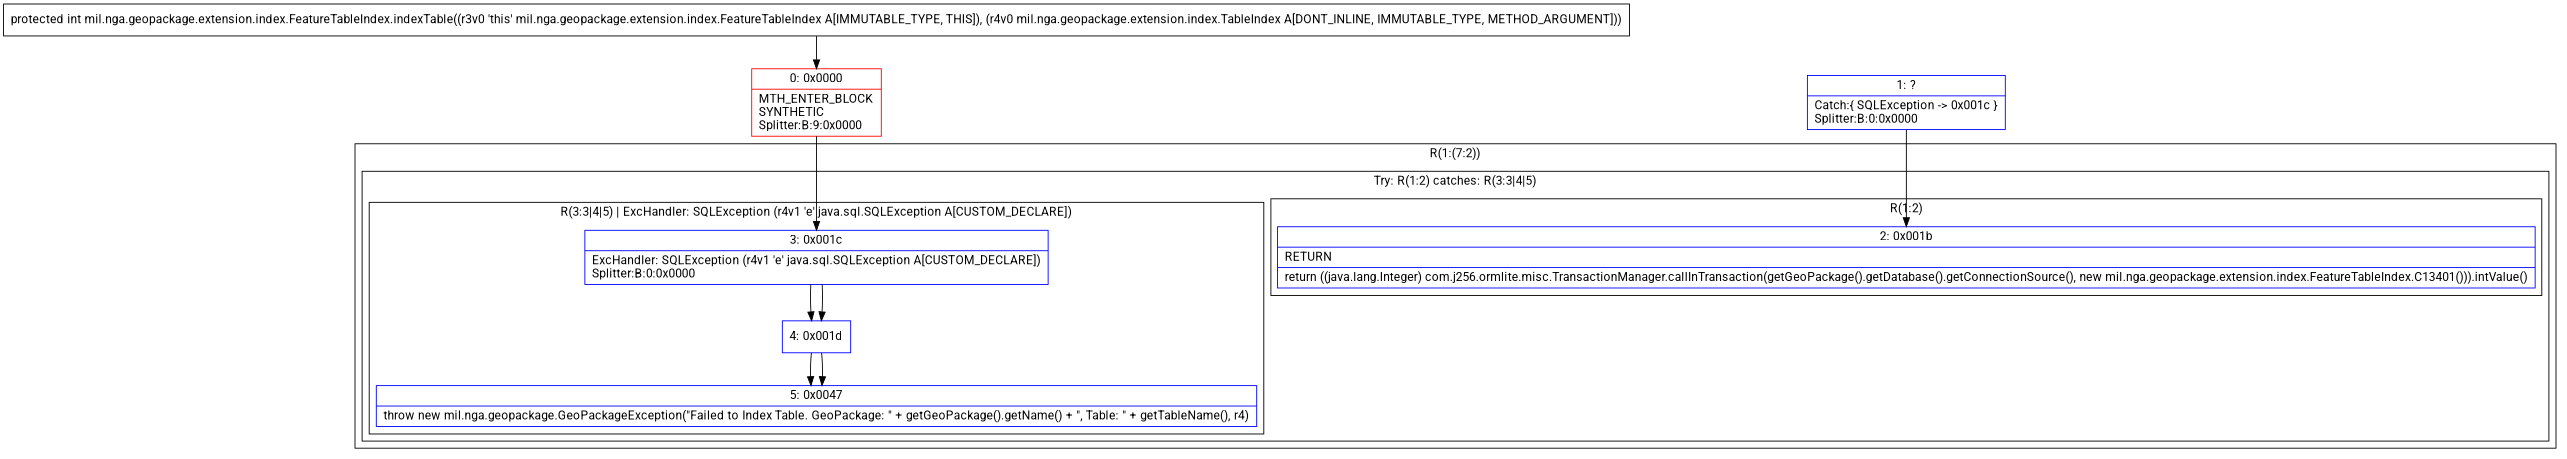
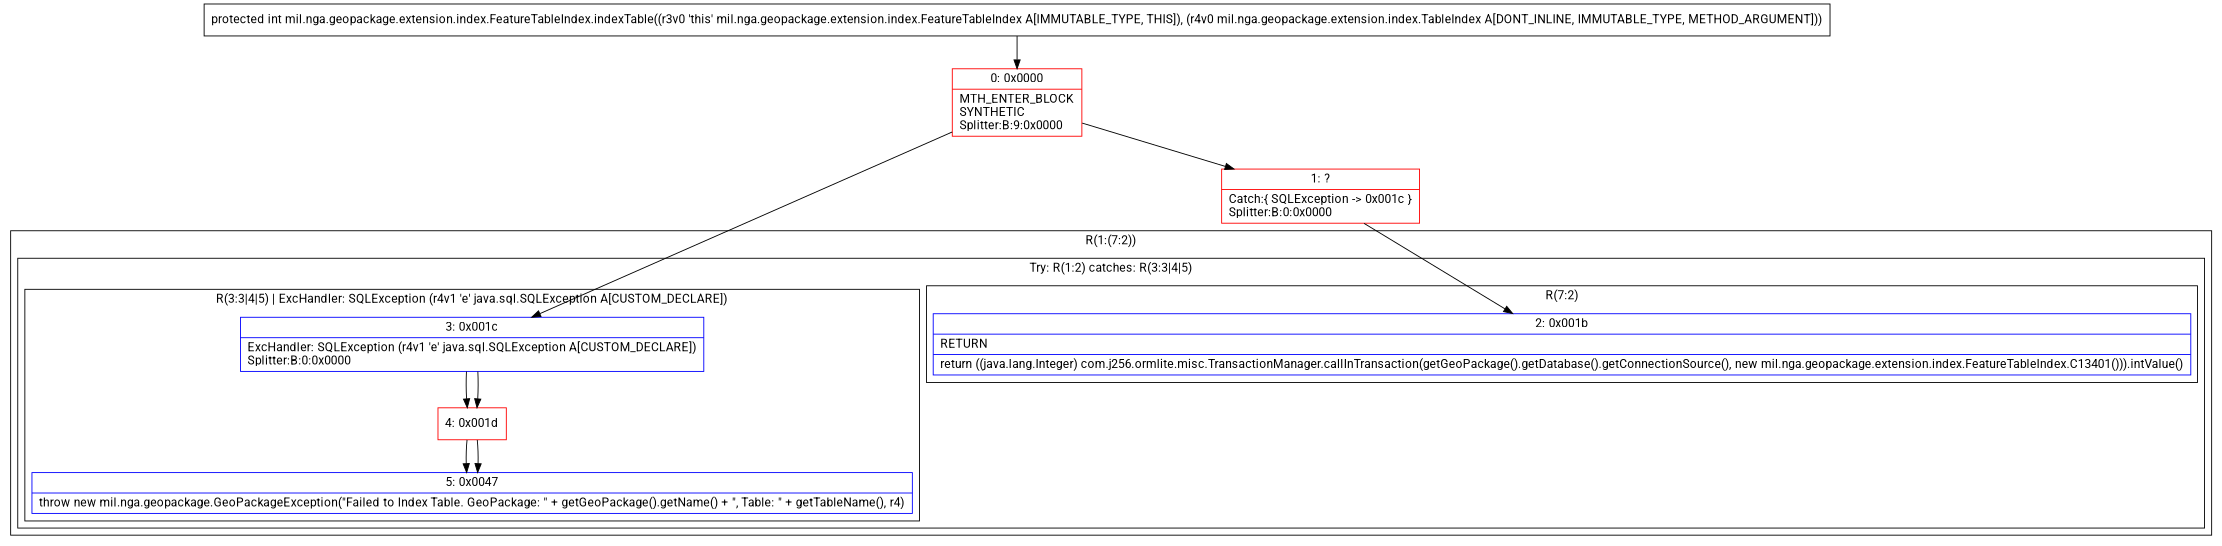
(1906, 103) -> (1321, 196)
none -> (1154, 145)
(1906, 209) -> (1562, 296)
(816, 337) -> (472, 424)
